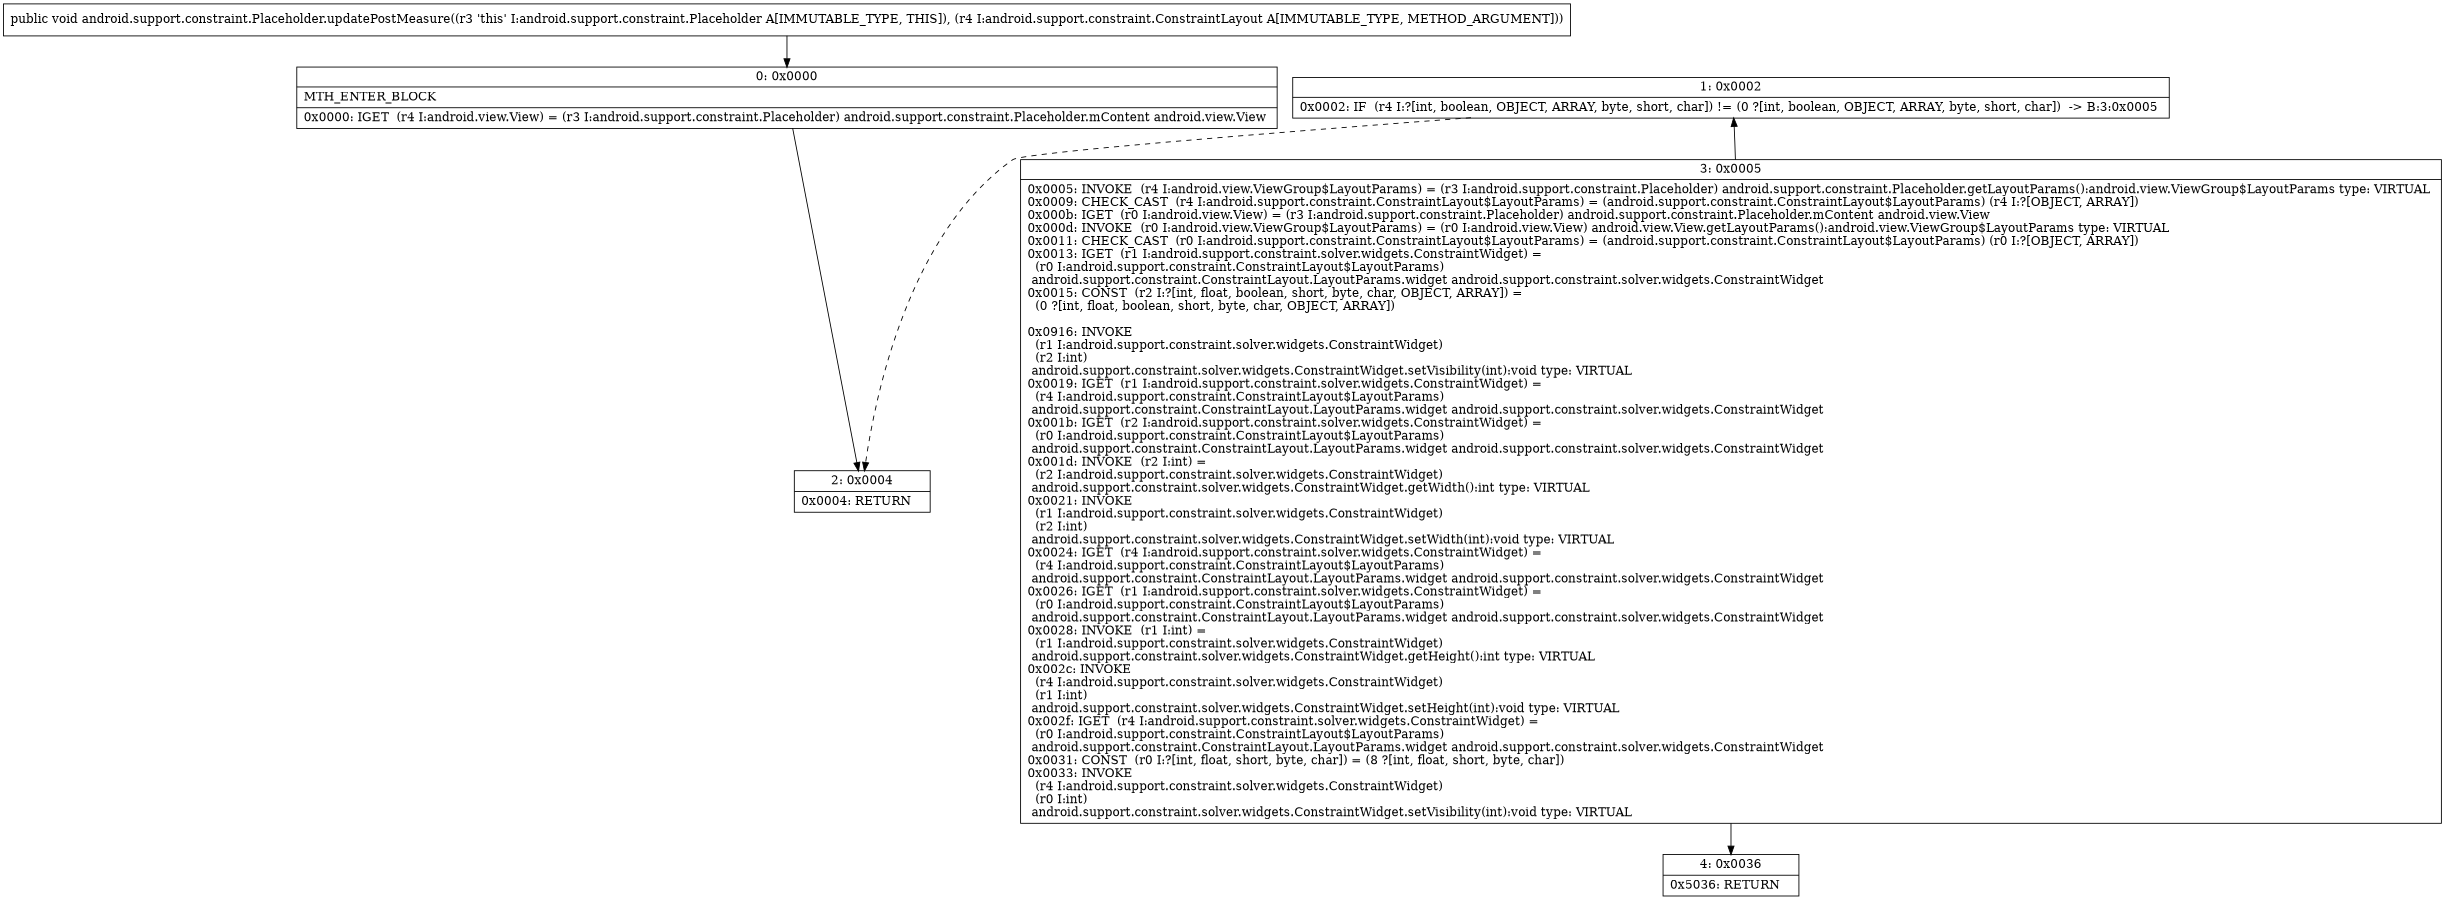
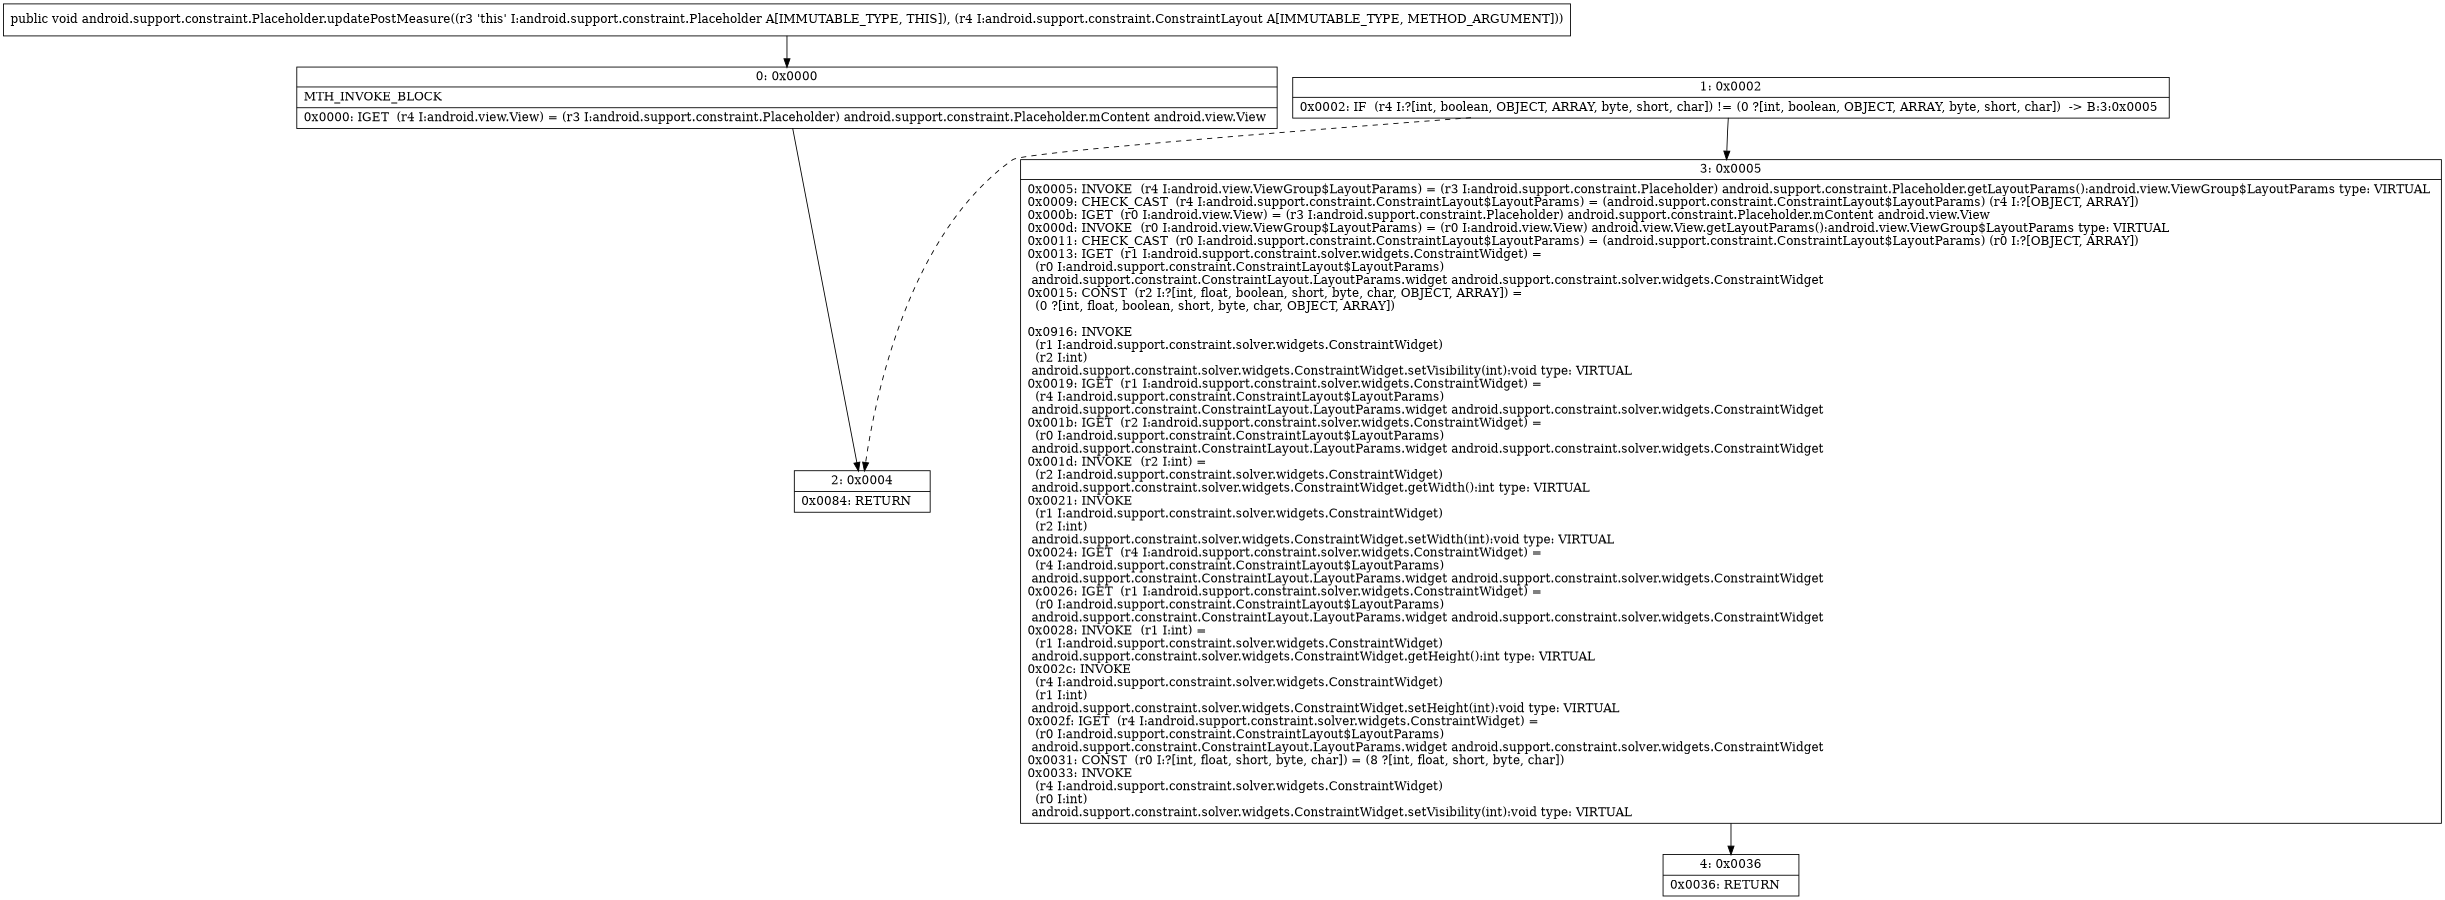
(370, 97) -> (373, 97)
(1735, 143) -> (1727, 134)
(862, 501) -> (862, 501)
(1731, 885) -> (1731, 885)
